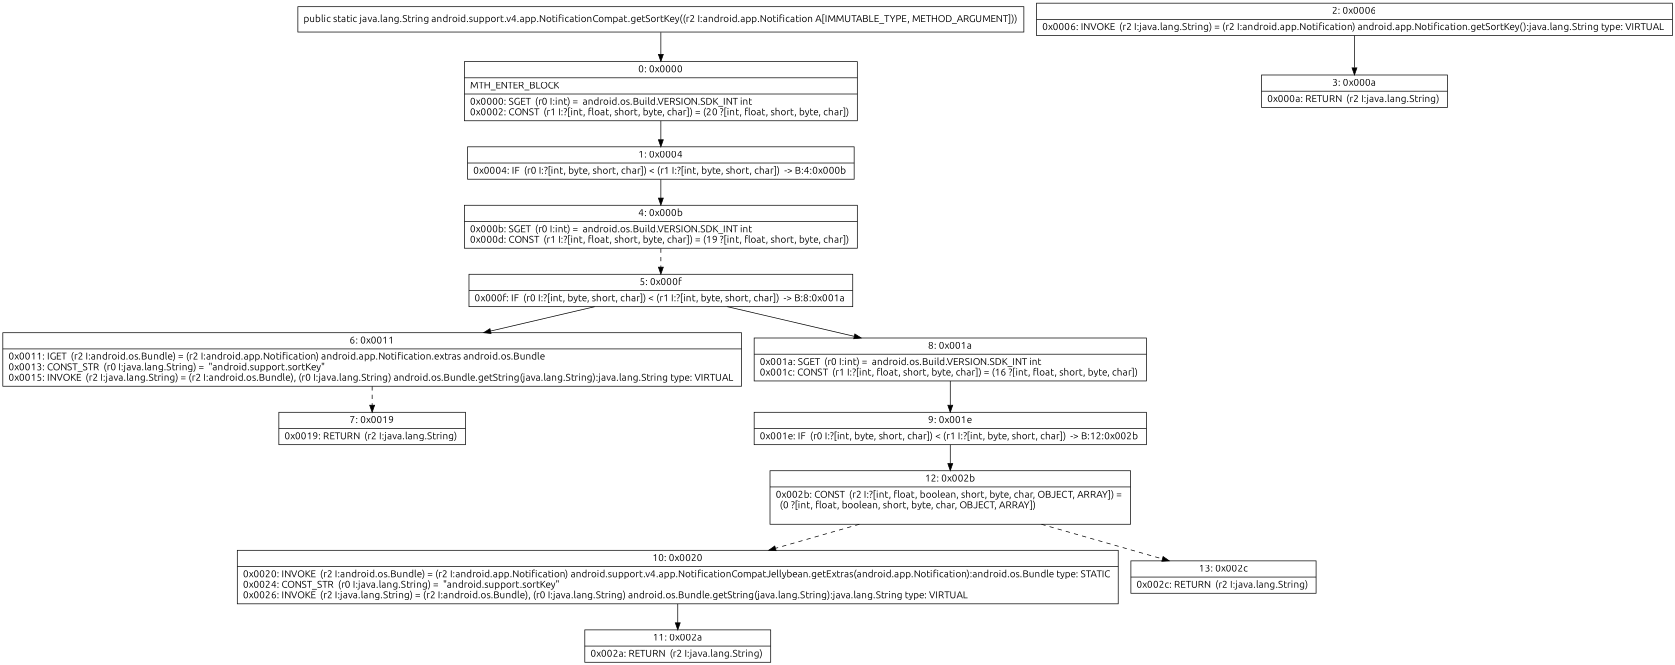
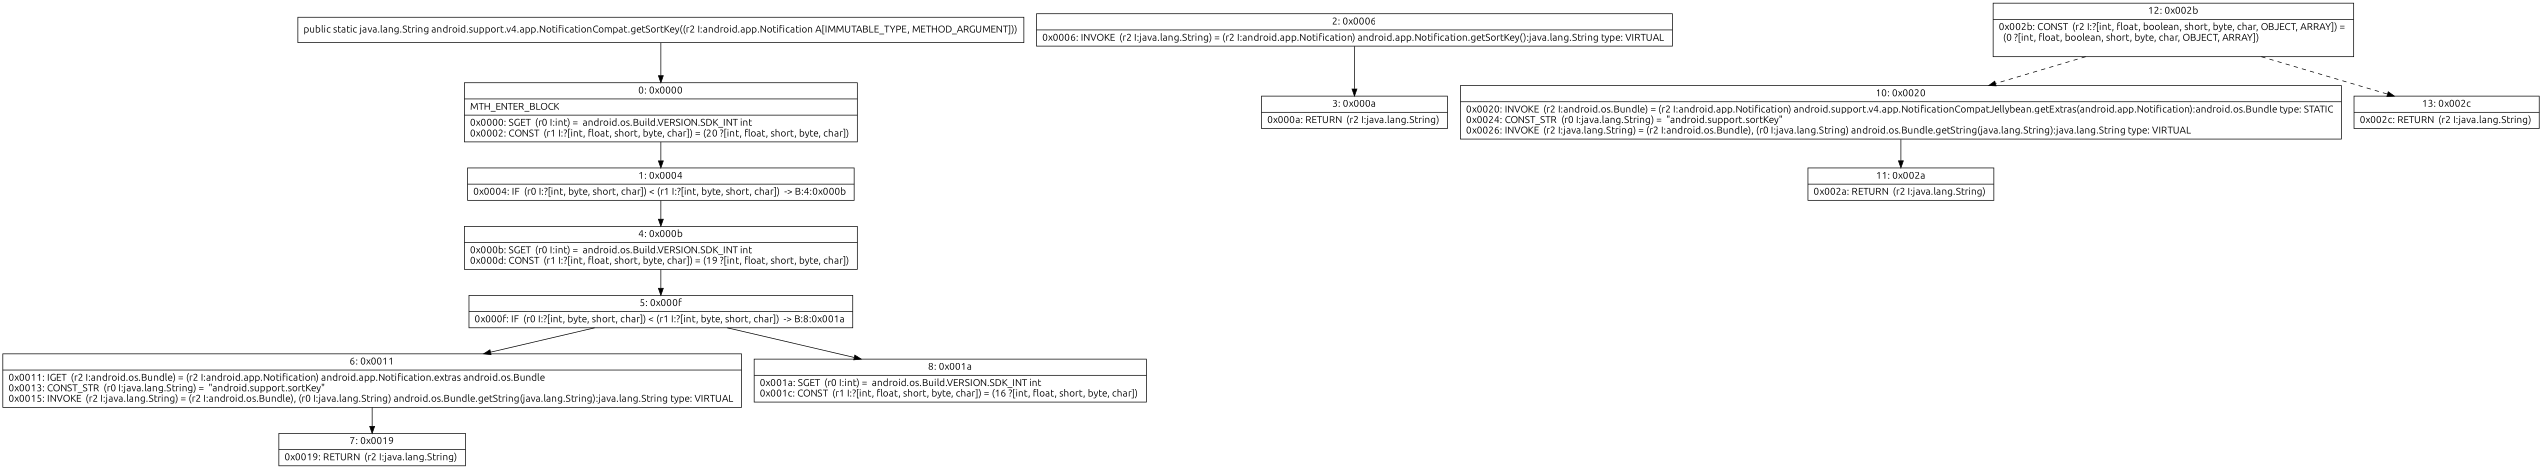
(661, 258) -> (661, 279)
(372, 396) -> (372, 417)
(950, 428) -> none
